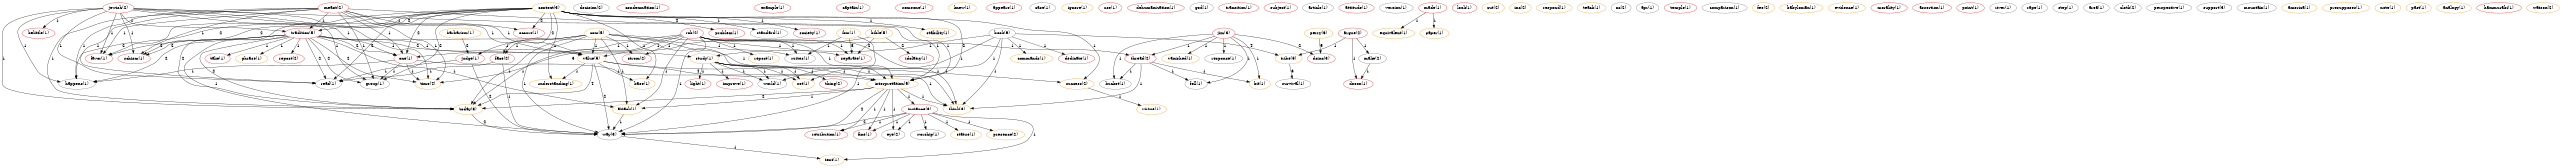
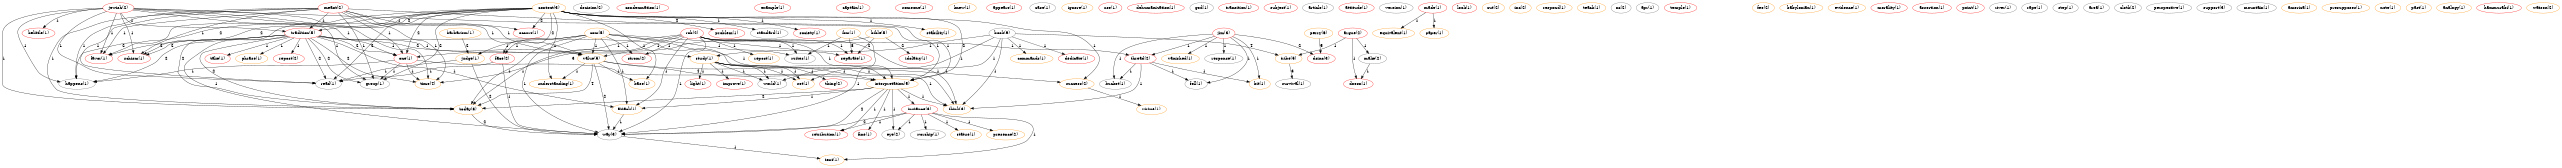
(1725, 8) -> none
(470, 59) -> (470, 59)
(891, 123) -> none
